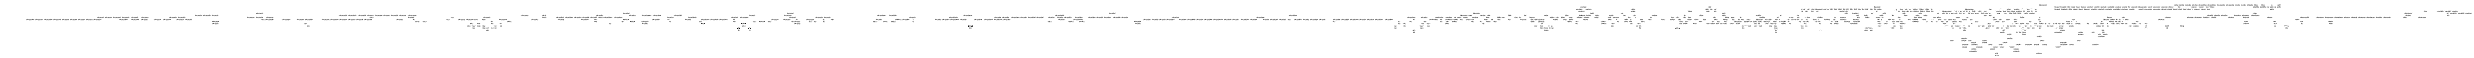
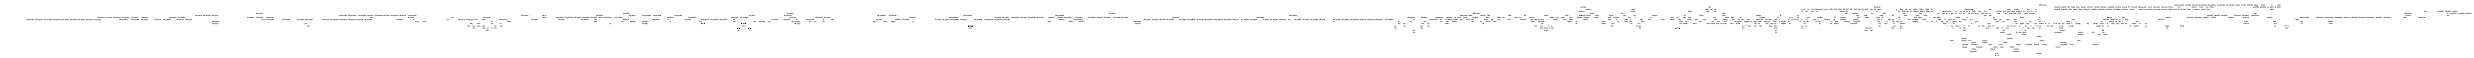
(1579, 9) -> none
(2101, 37) -> none
